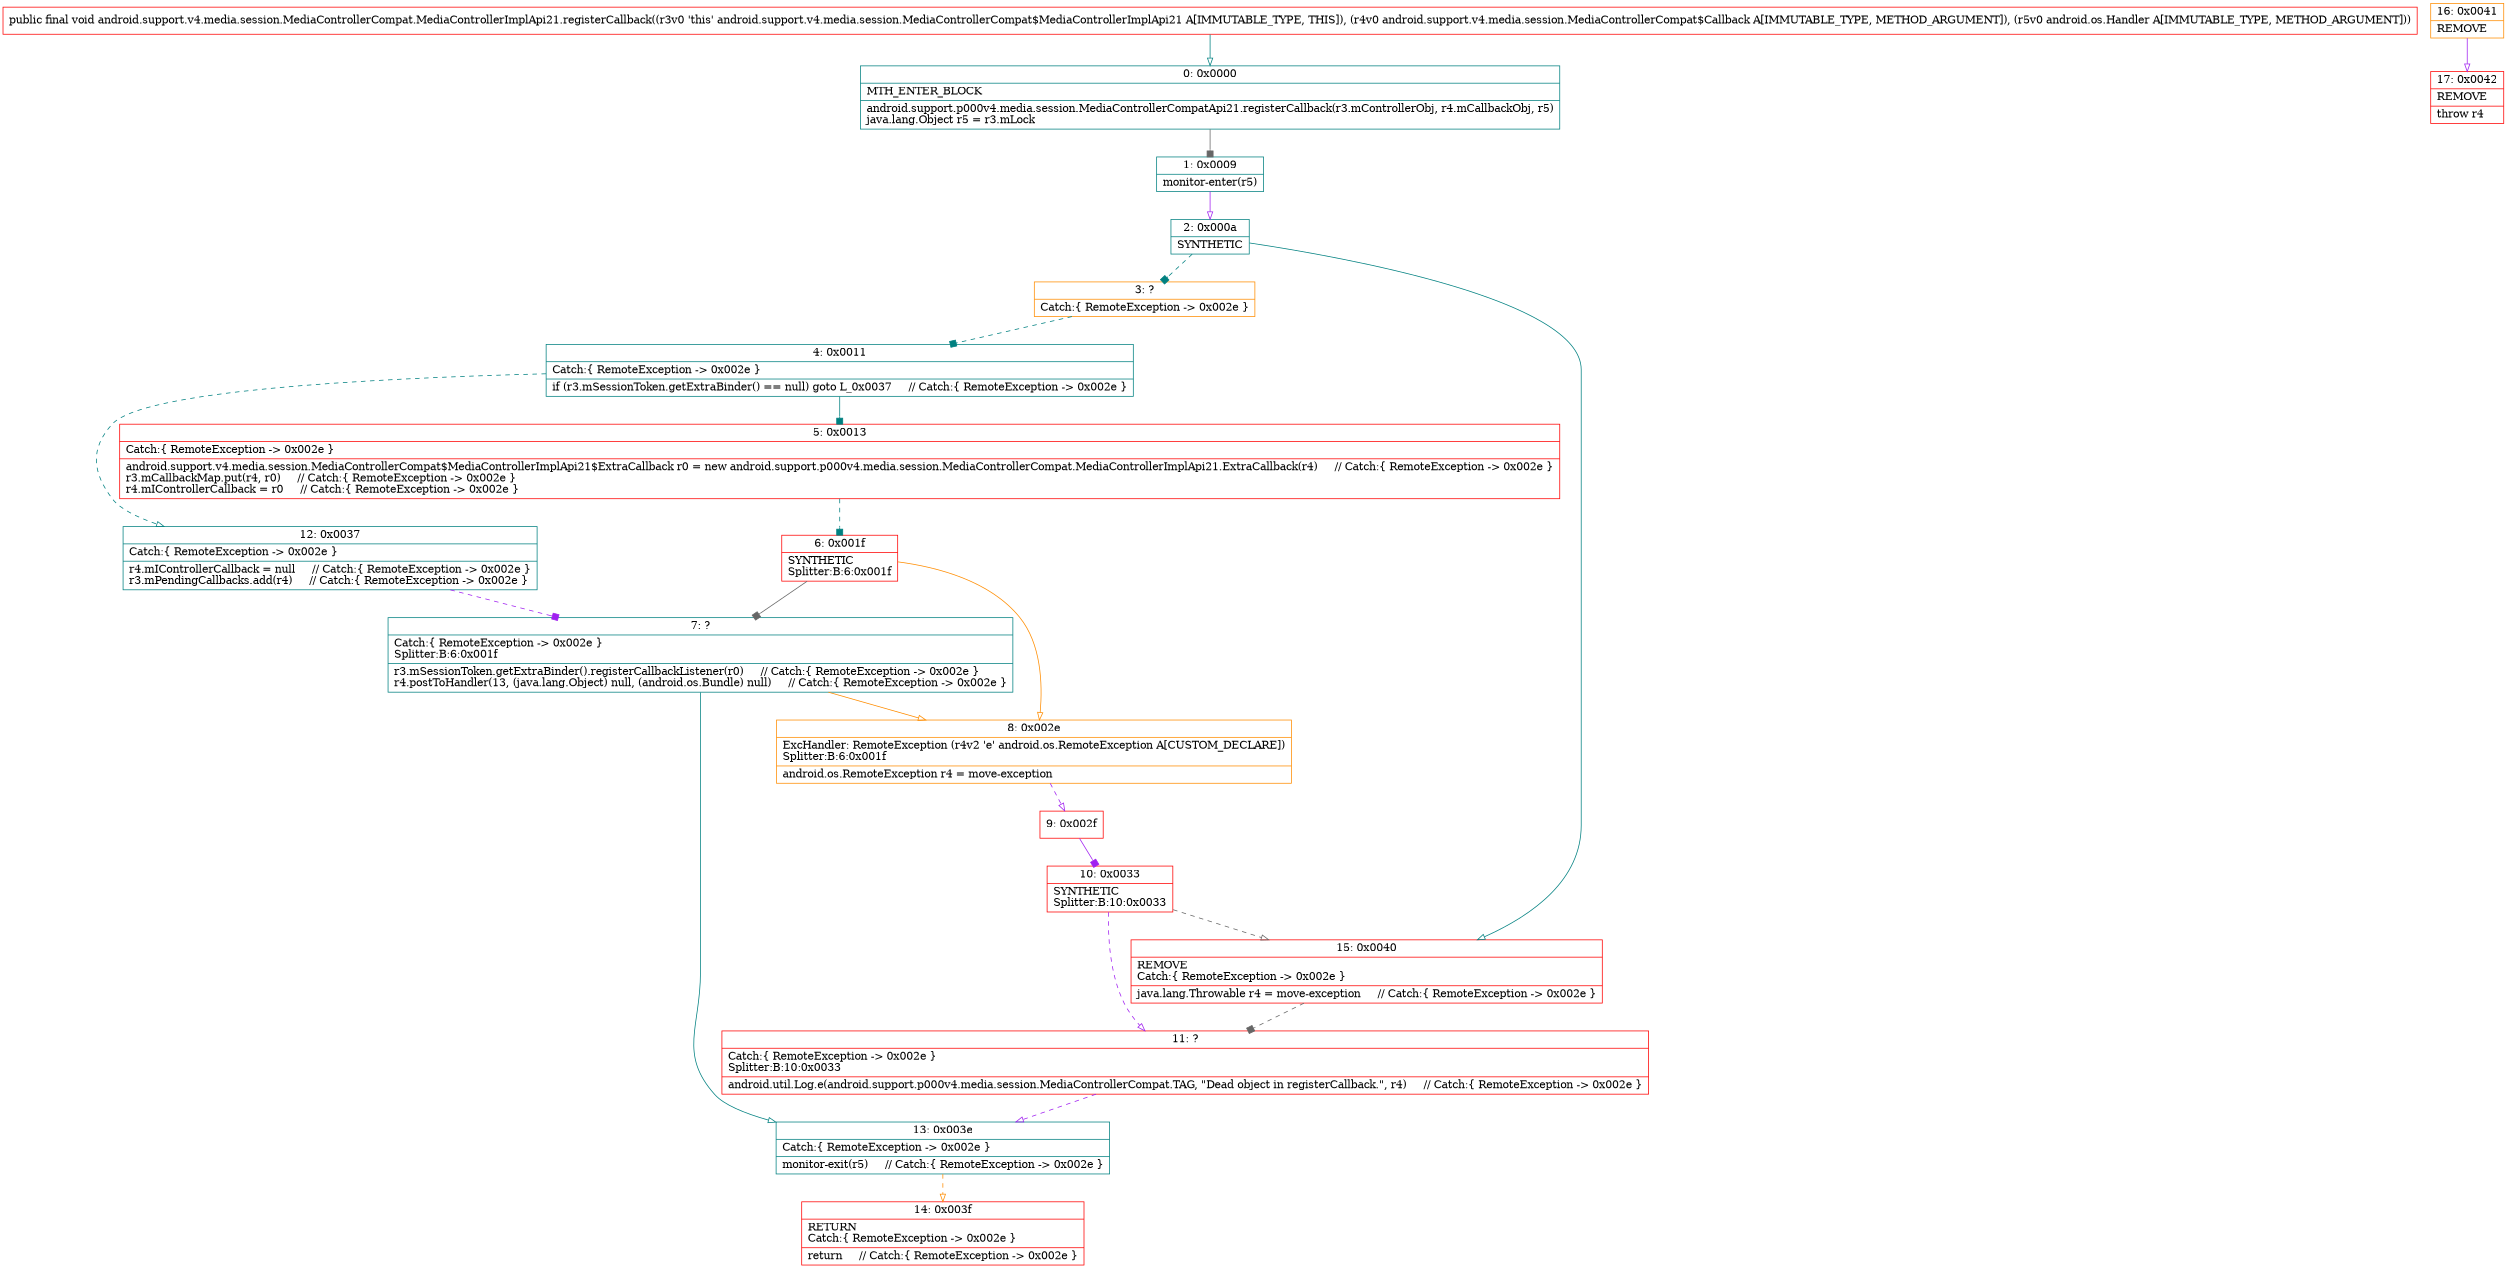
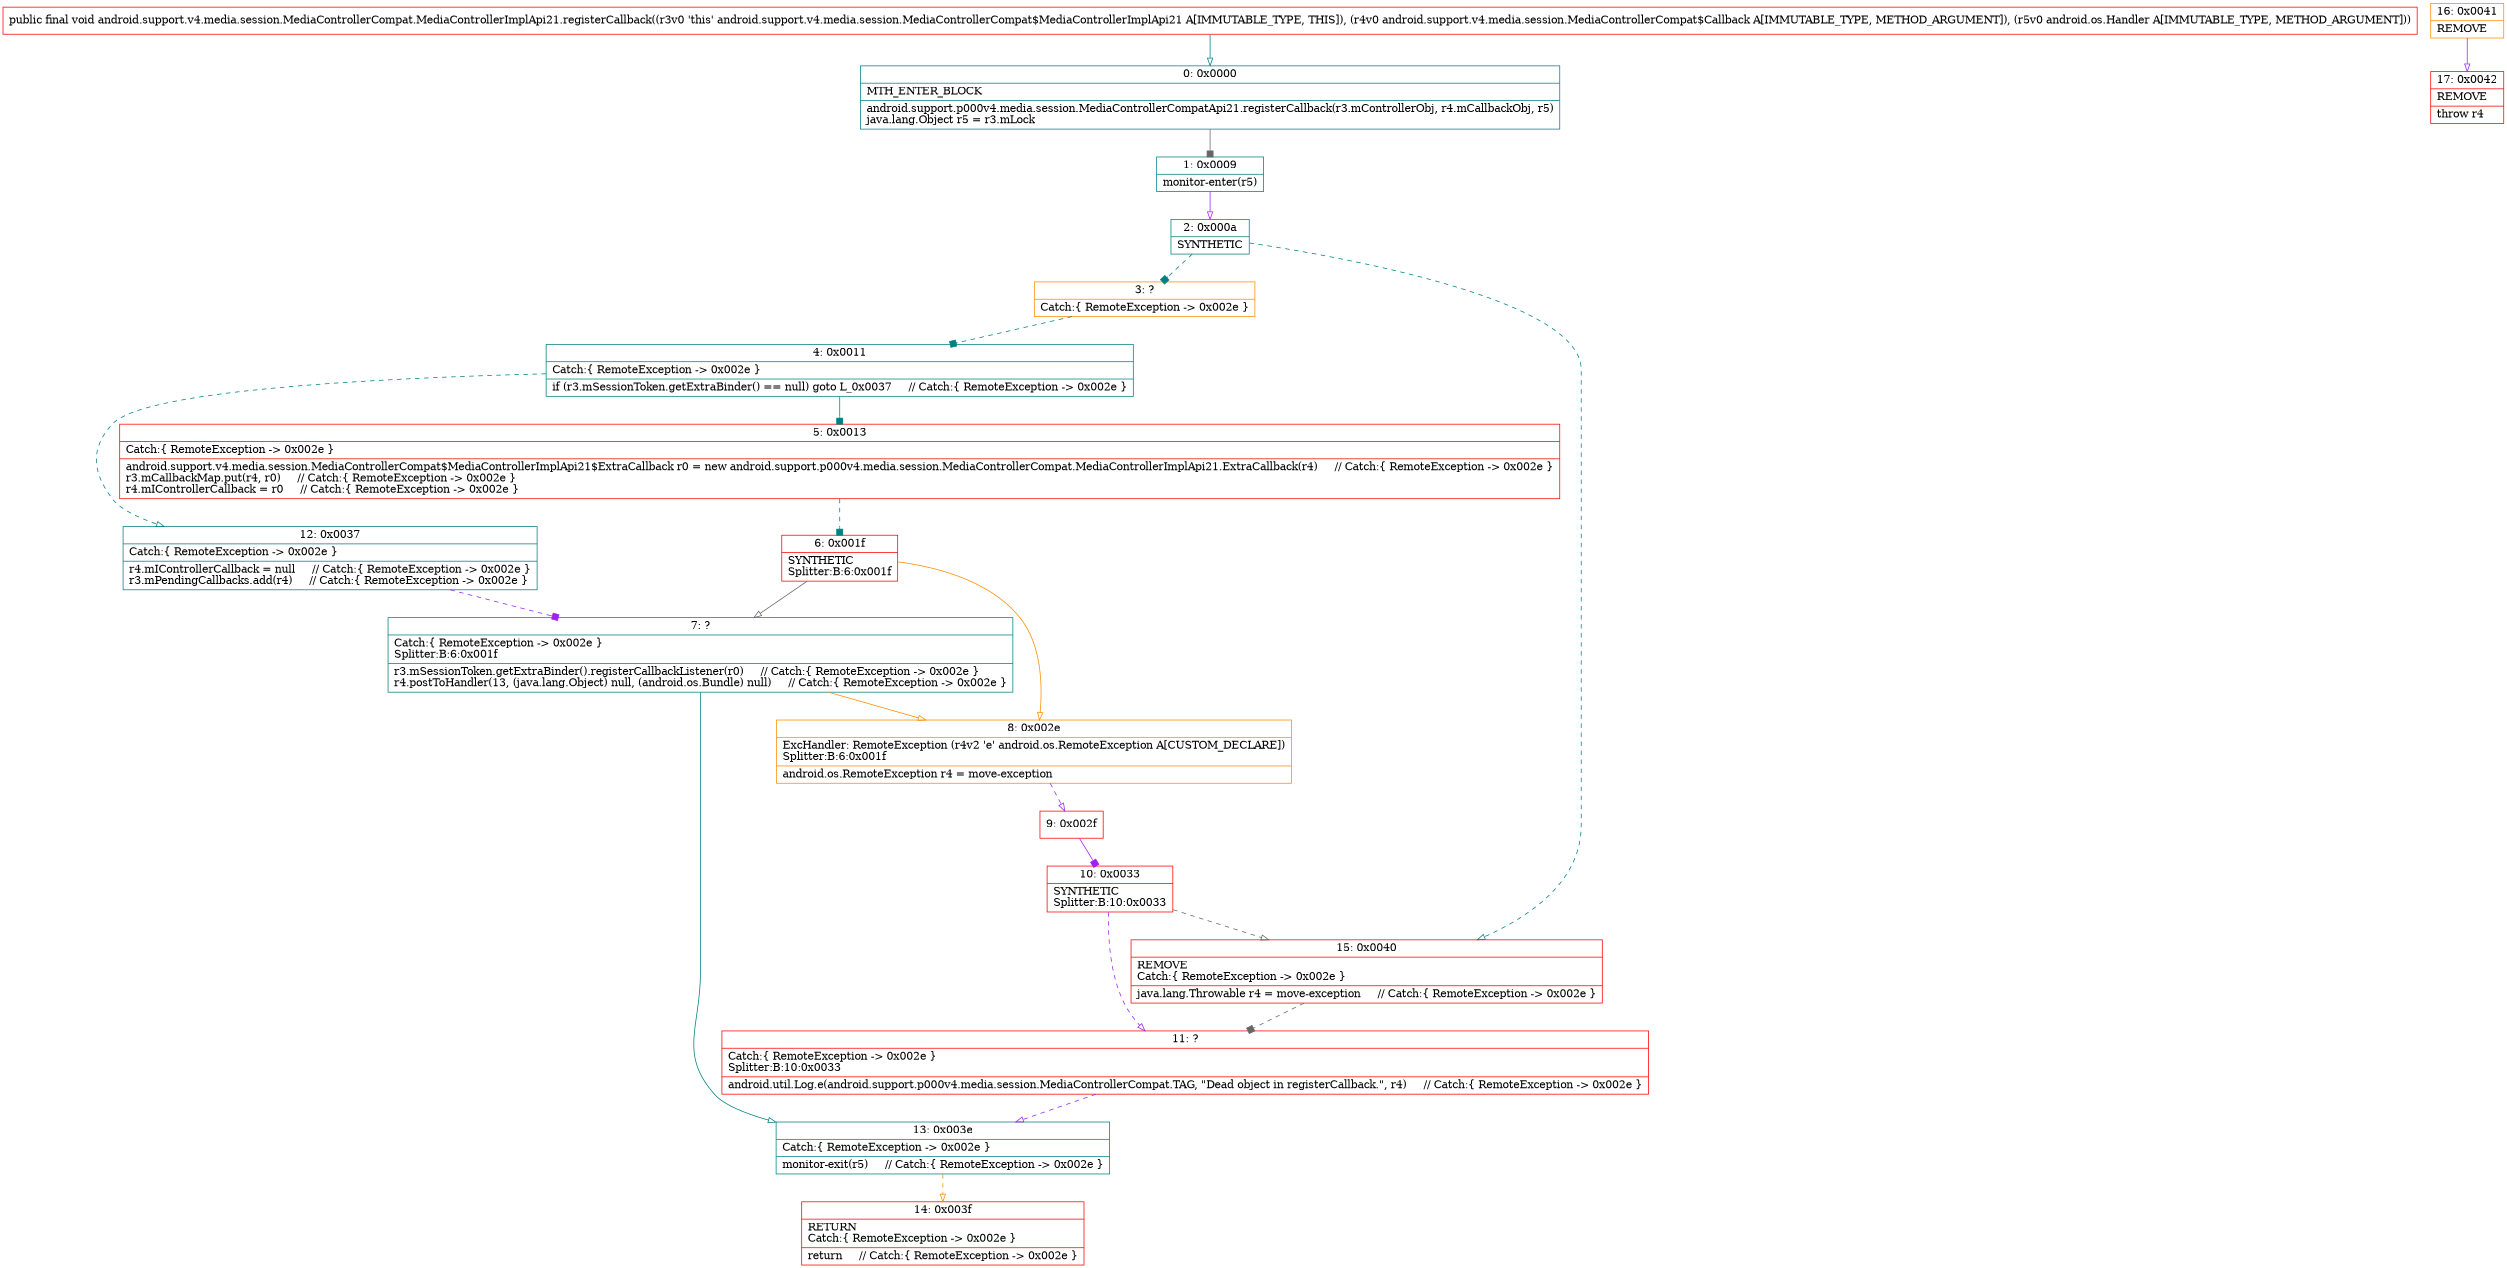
(1581, 492) -> (1581, 492)
(784, 597) -> (784, 597)
